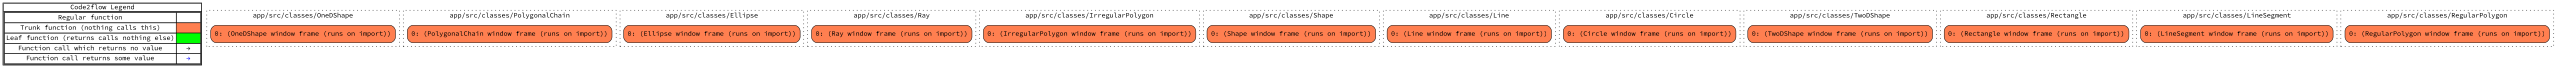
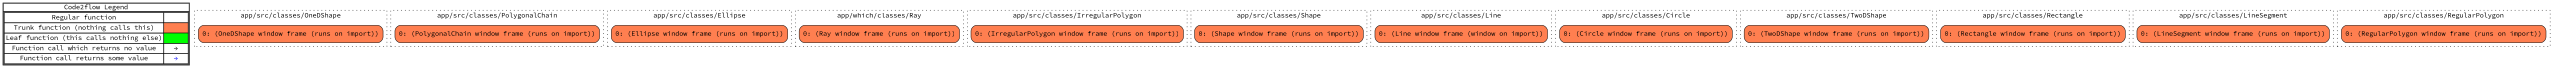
(892, 16) -> (879, 16)
(1469, 34) -> (1461, 34)
(90, 38) -> (84, 38)
